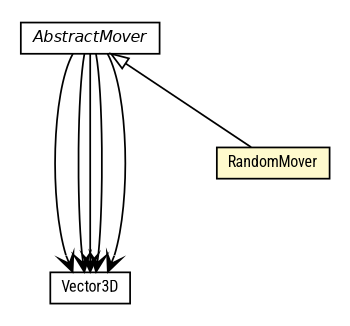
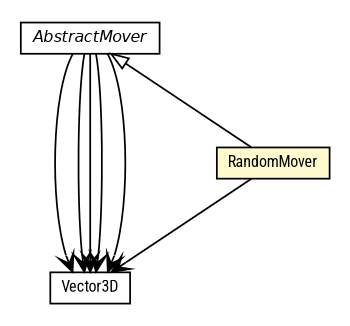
none -> (189, 221)
